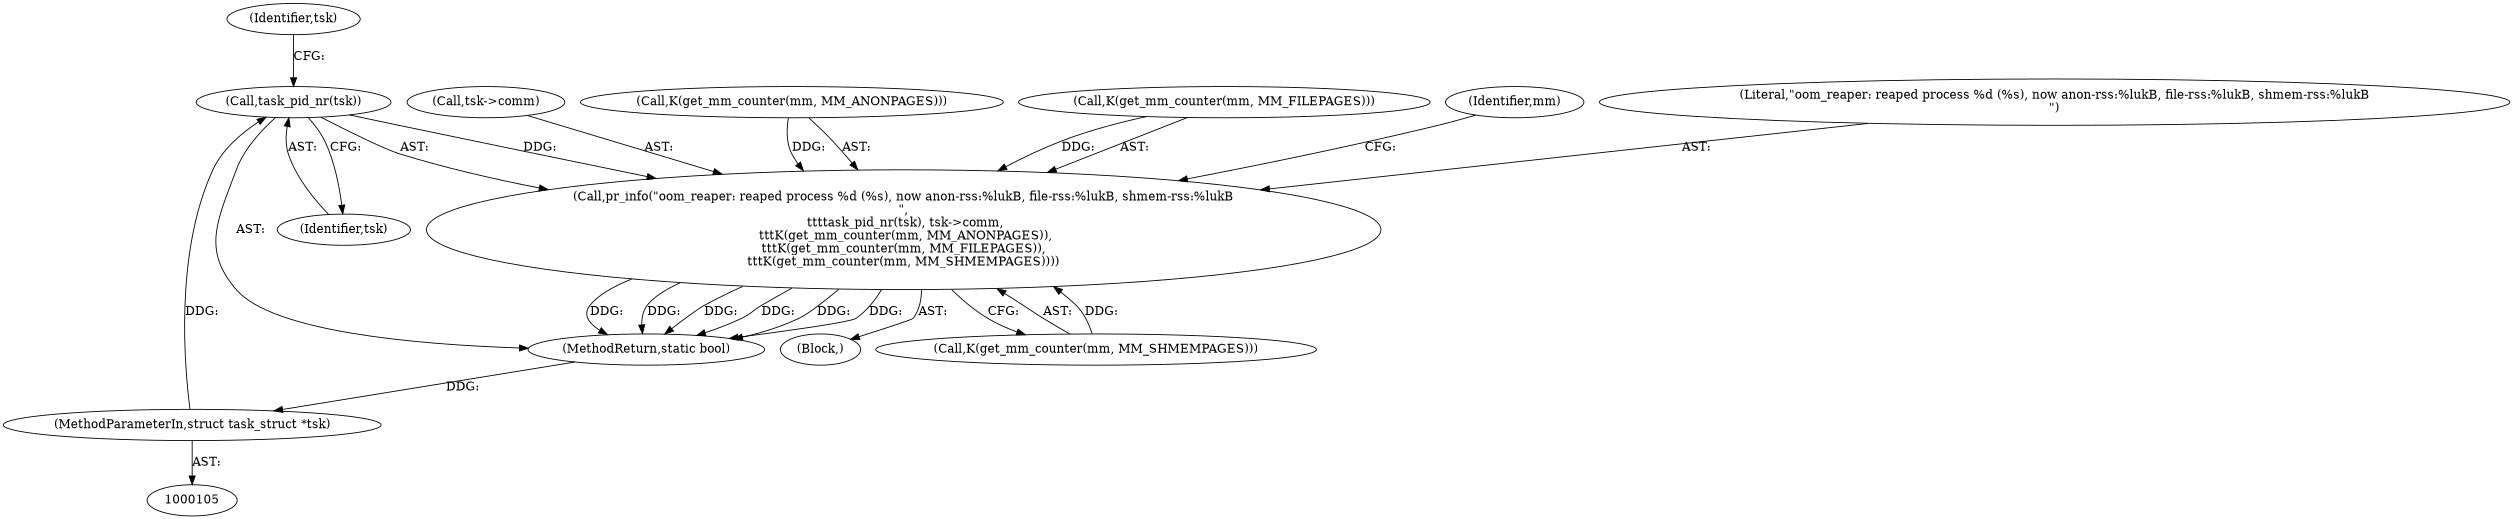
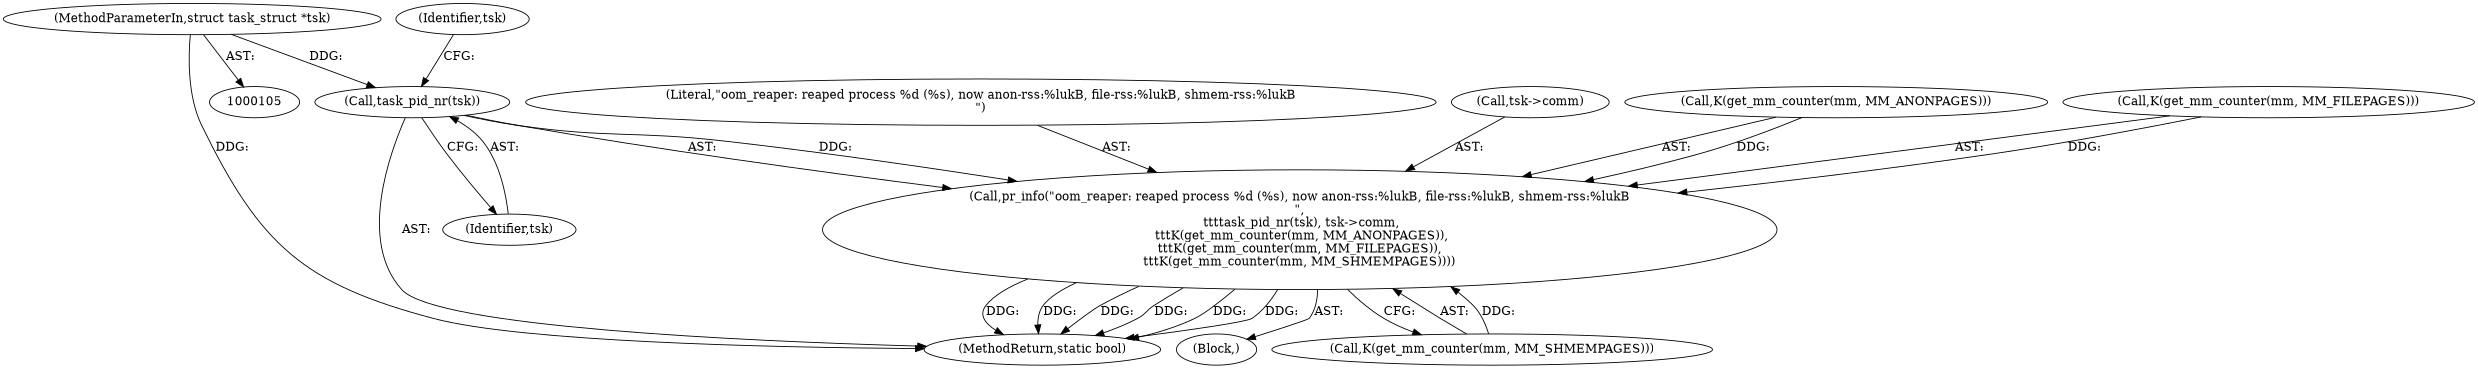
(1515, 102) -> none
(429, 386) -> (471, 326)
